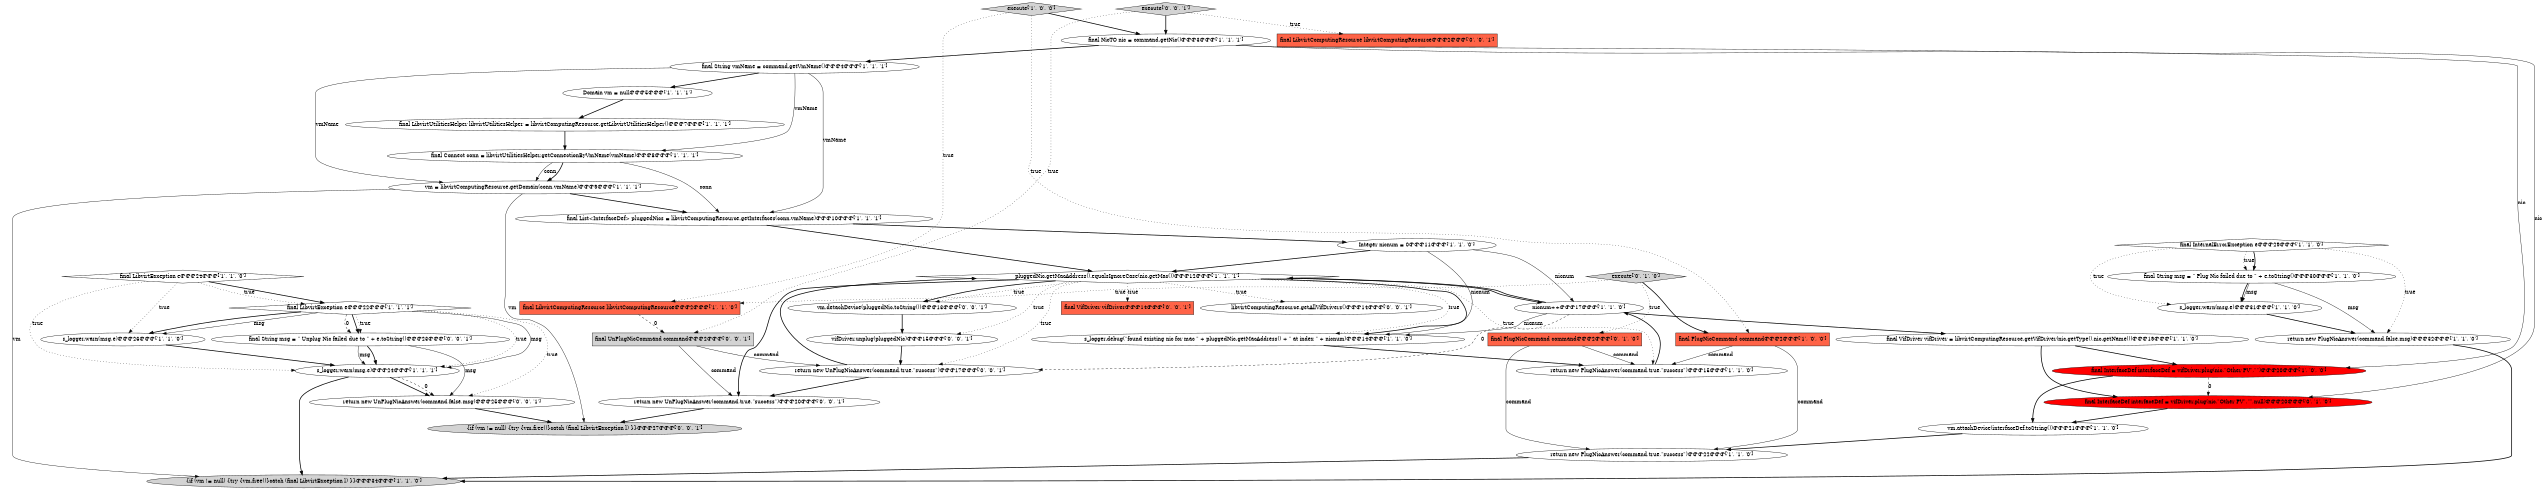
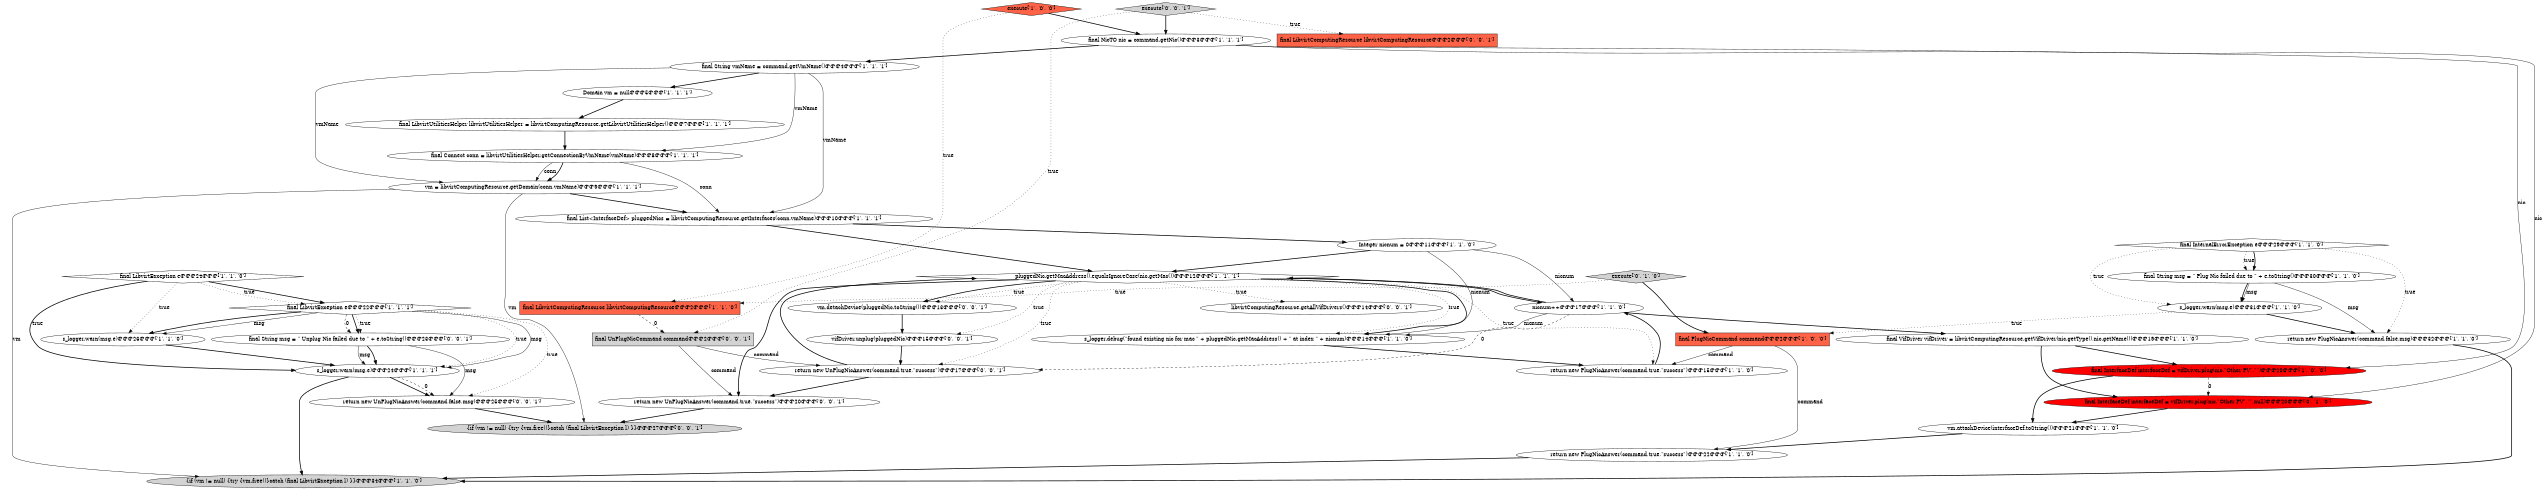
(1031, 9) -> (1031, 9)
(1319, 232) -> (2004, 322)
(1128, 308) -> none
(1565, 339) -> none
(88, 360) -> (88, 360)
